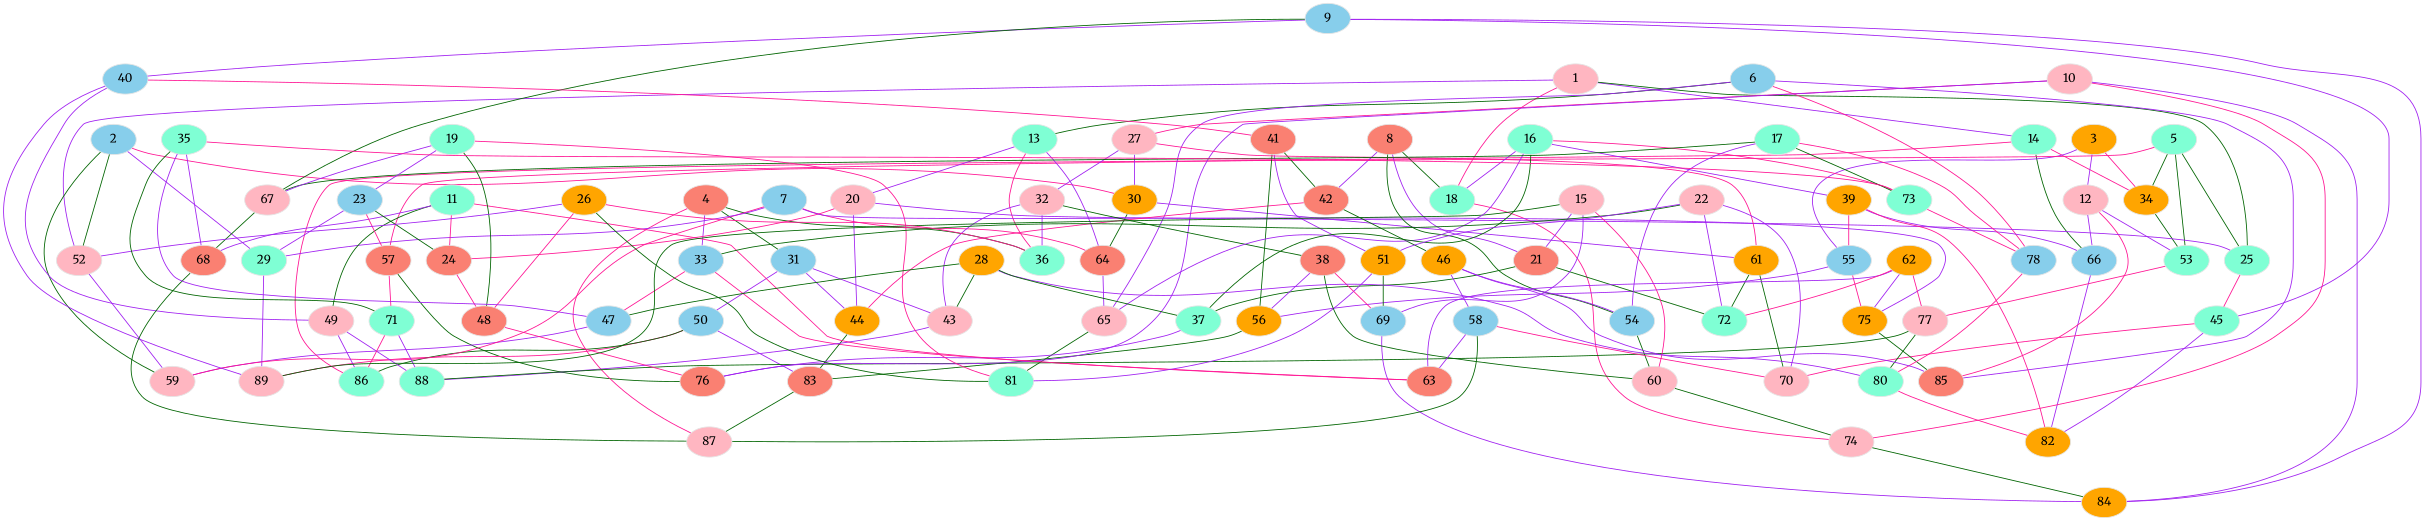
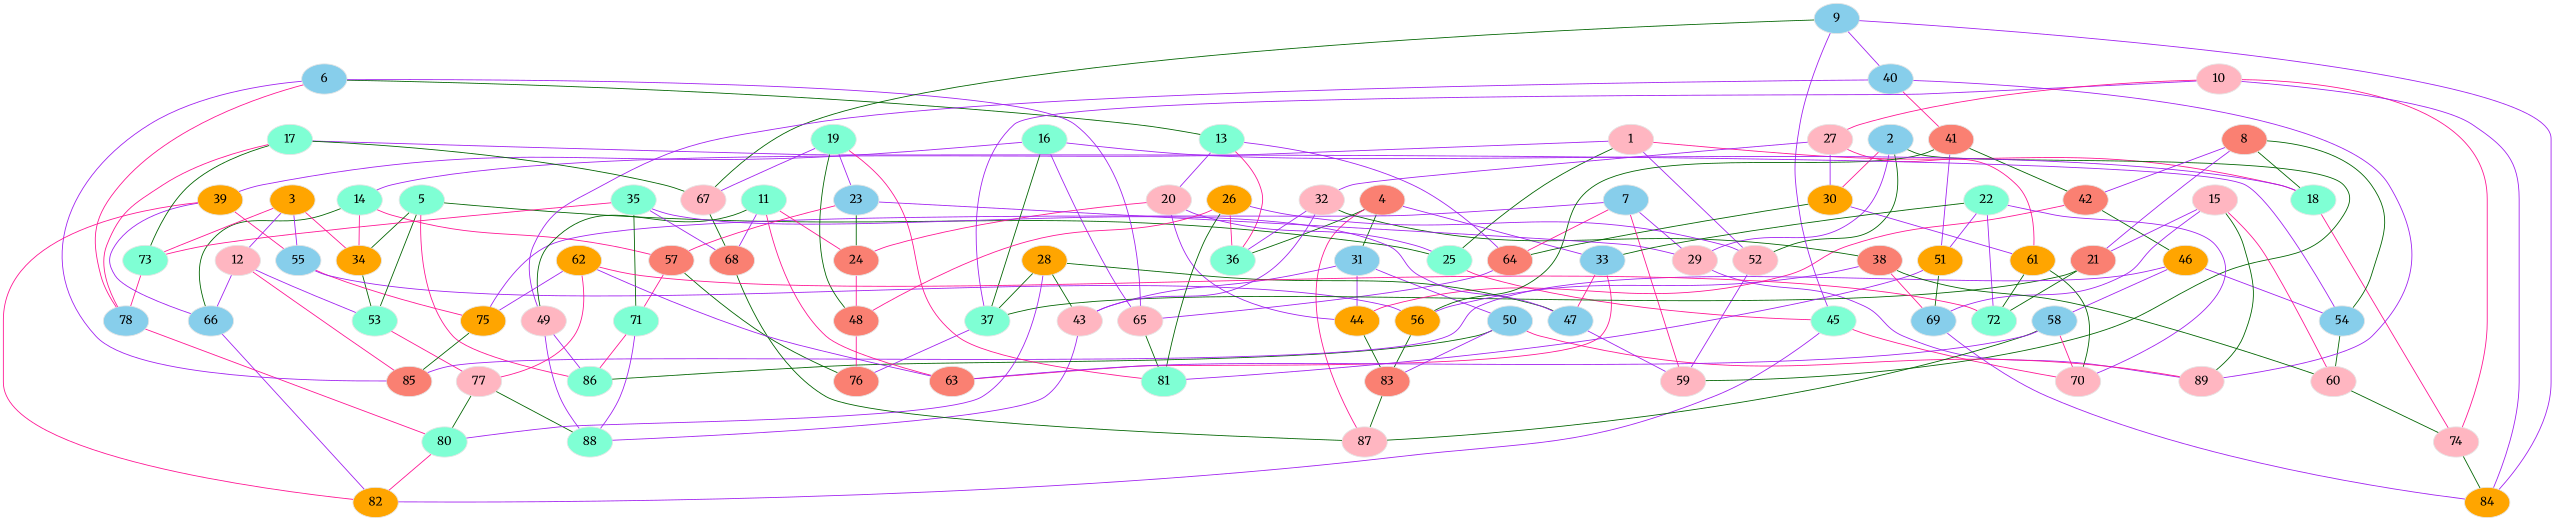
(1792, 165) -> (213, 232)
(1198, 183) -> (1509, 97)
(1702, 200) -> (1986, 200)
(264, 260) -> (1695, 260)
